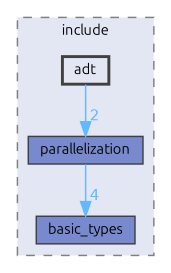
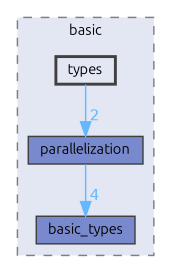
(86, 31) -> (86, 31)
(86, 70) -> (86, 70)
